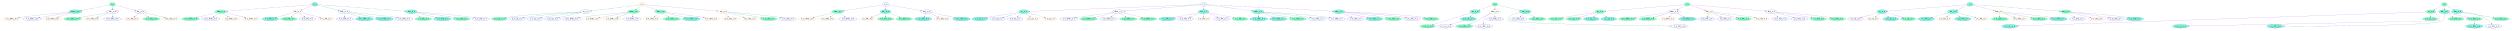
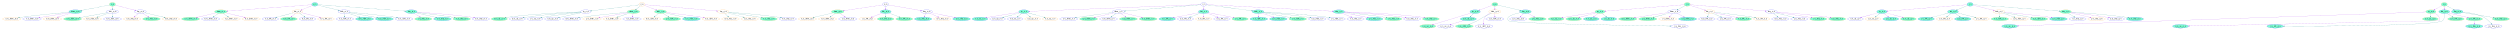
(270, 19) -> (270, 19)
